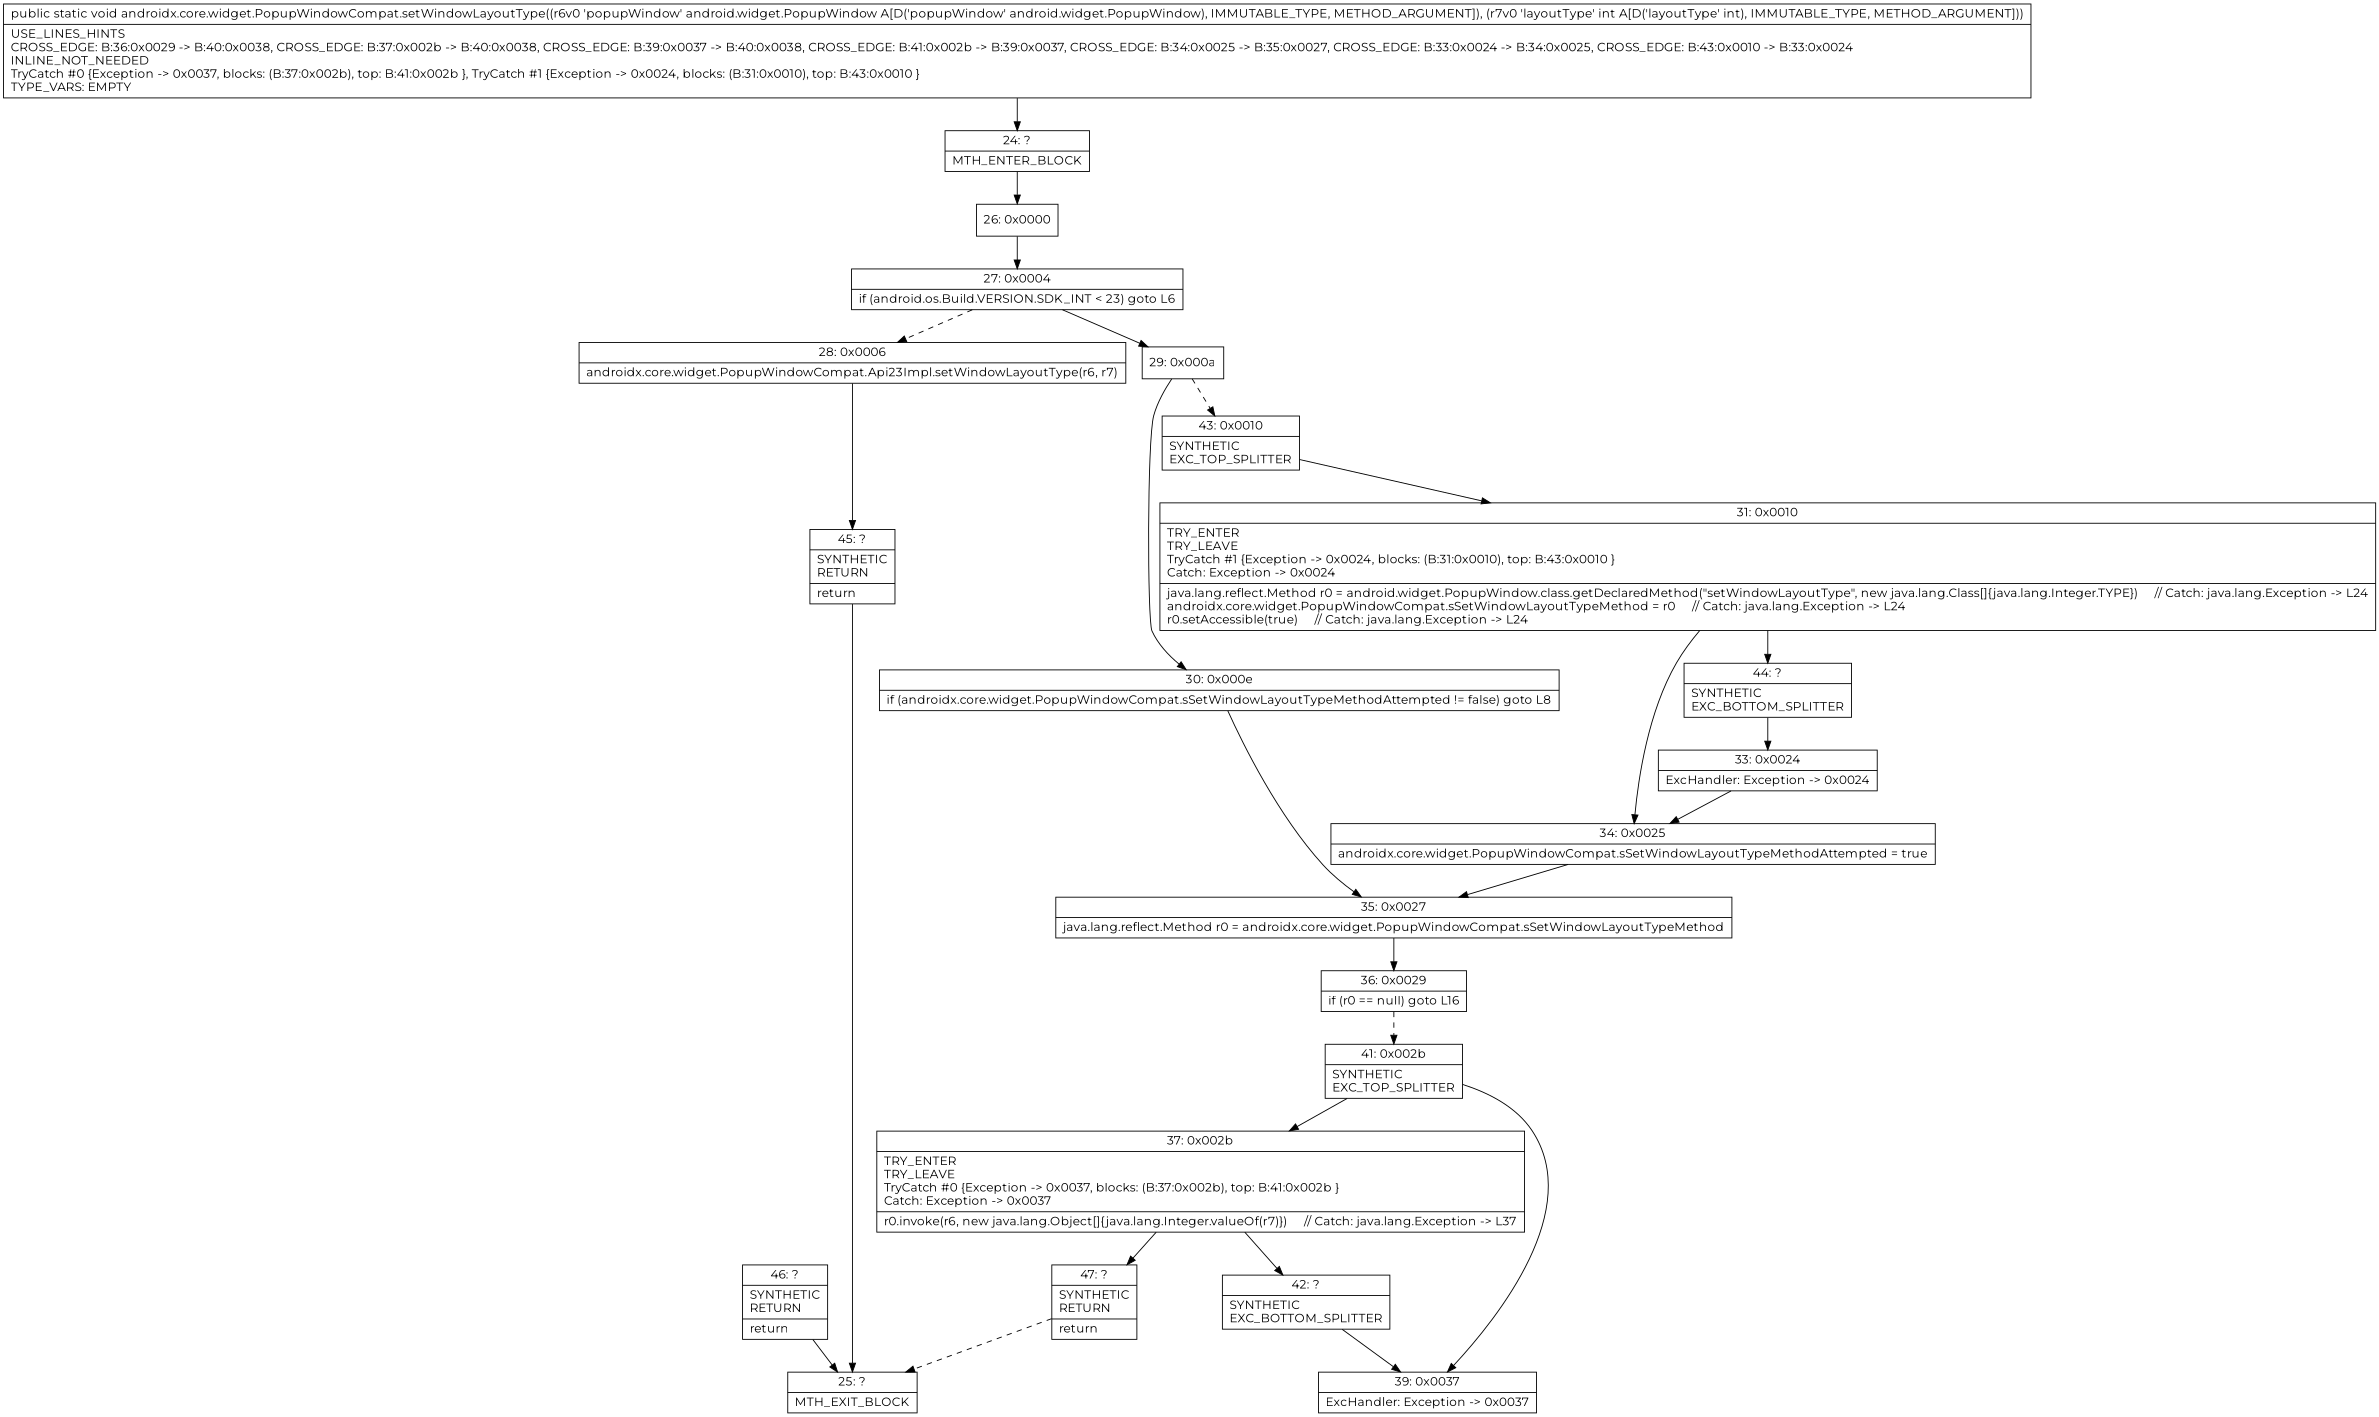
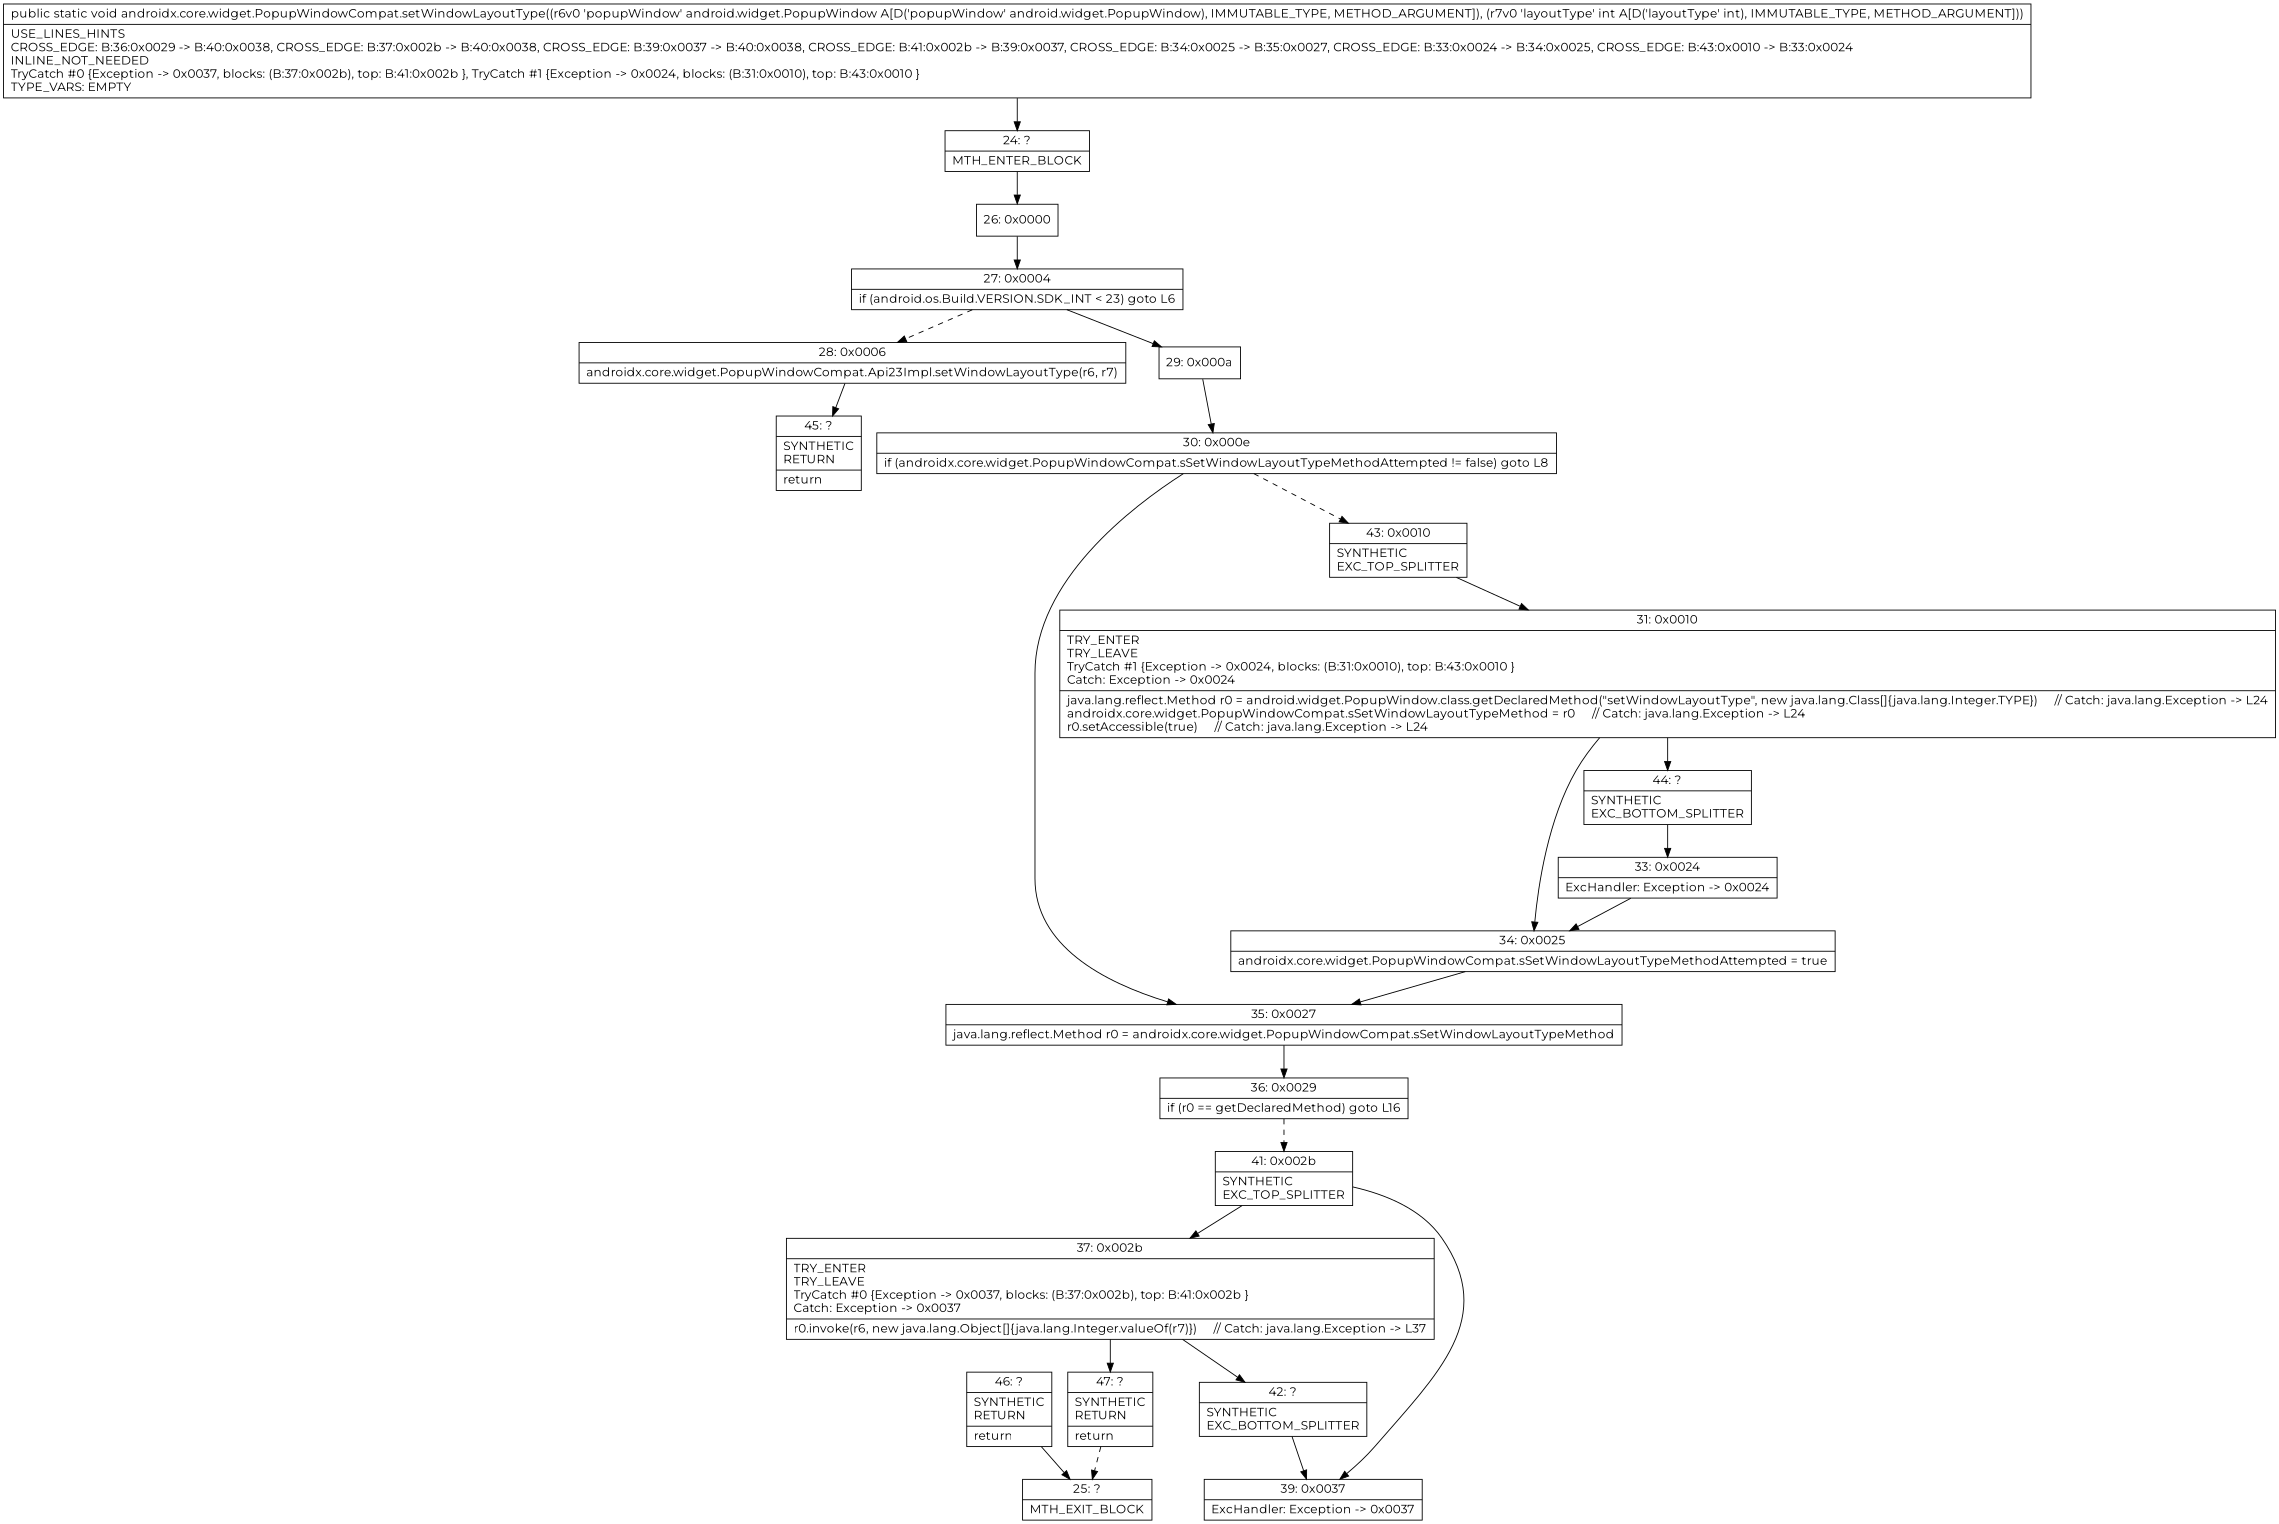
(1201, 394) -> (1297, 496)
(852, 984) -> none
(1394, 1001) -> (1284, 1108)
